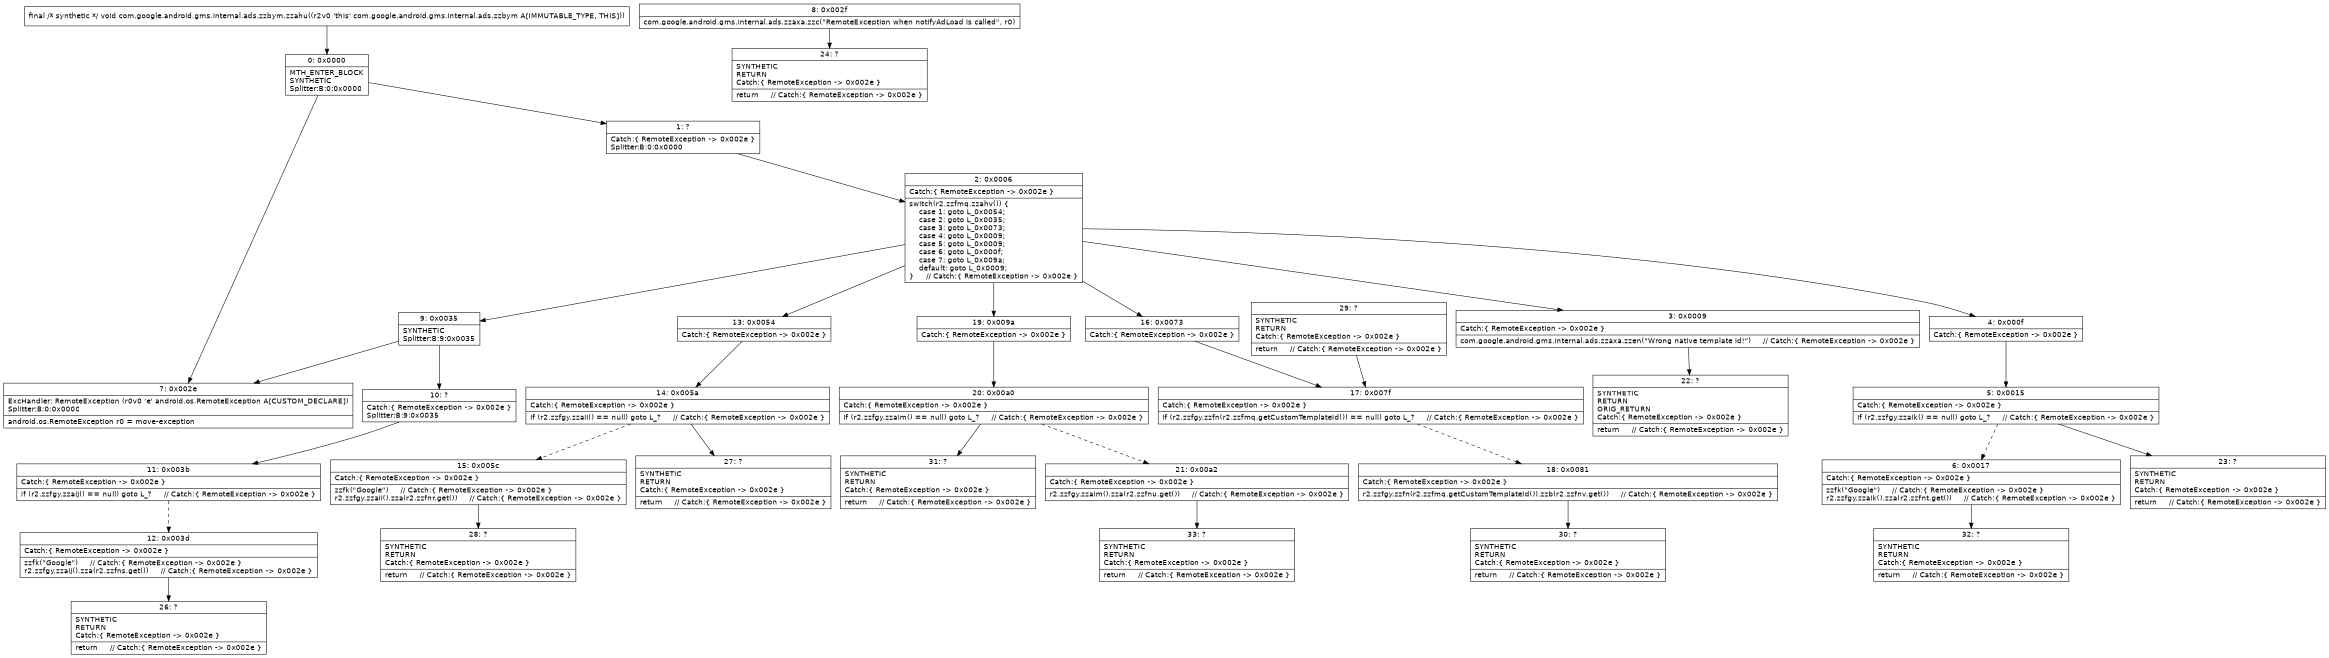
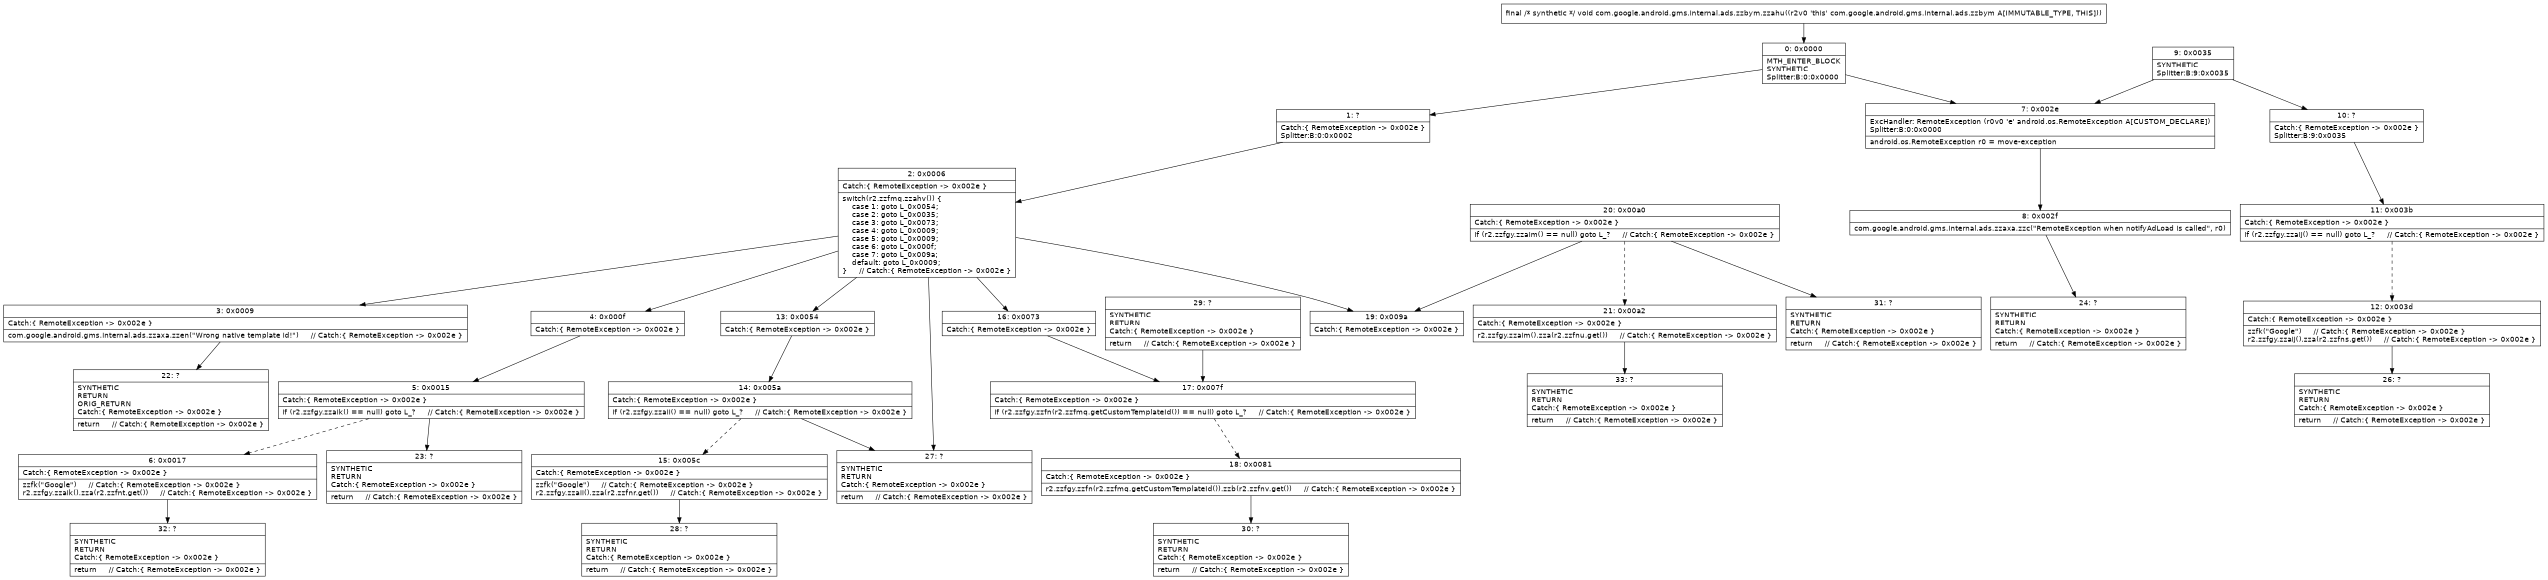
(647, 147) -> (1317, 136)
none -> (2040, 177)
(695, 282) -> (931, 361)
(994, 361) -> (1501, 275)
